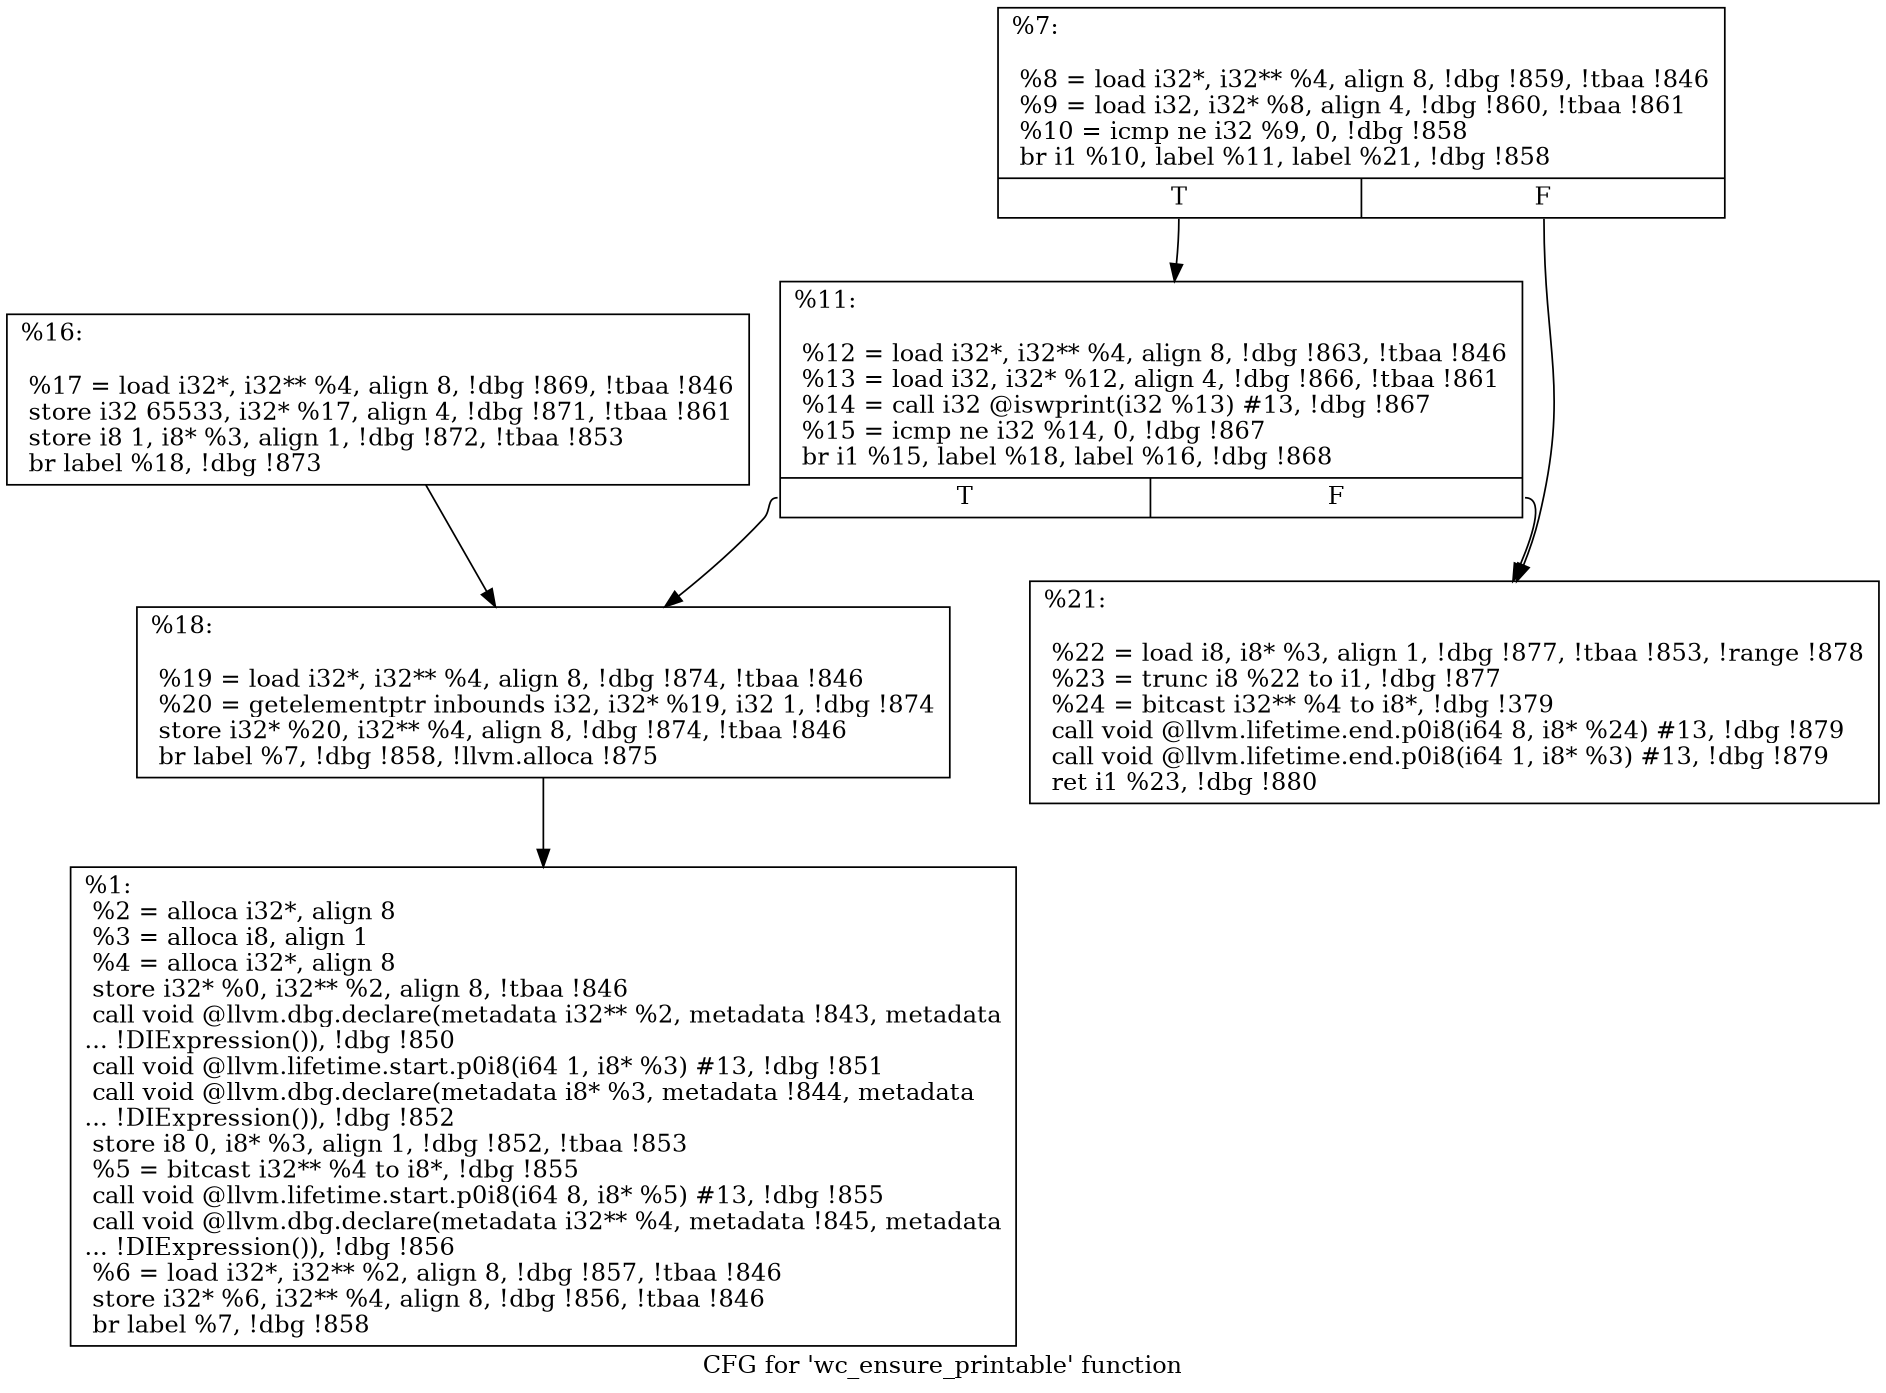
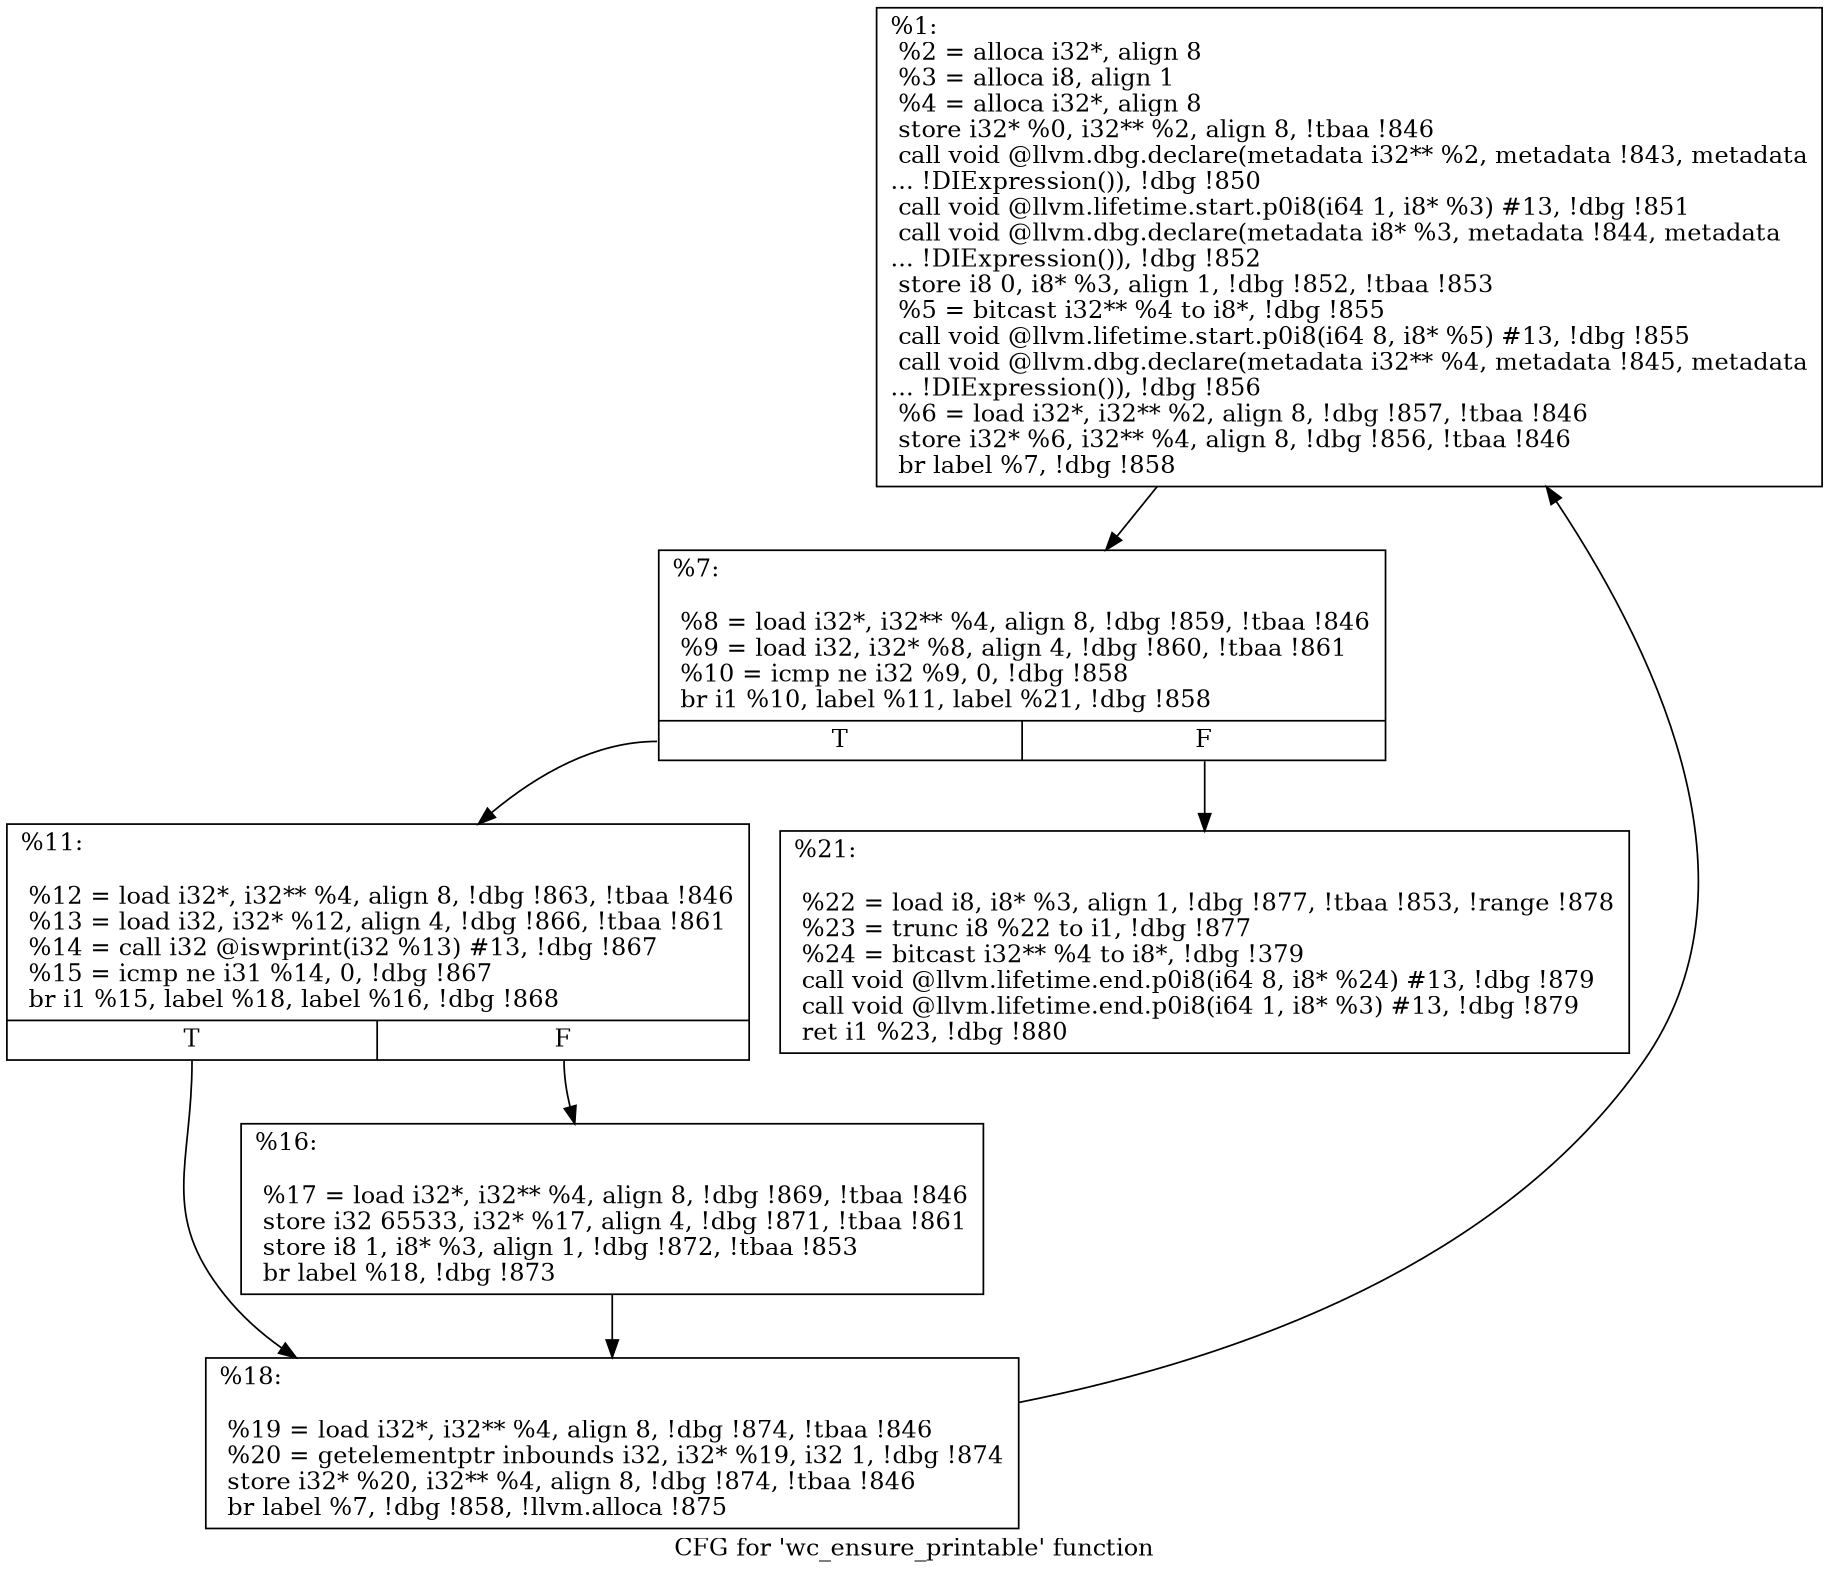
(1030, 431) -> (257, 974)
none -> (1137, 511)
(1533, 529) -> (566, 1084)
